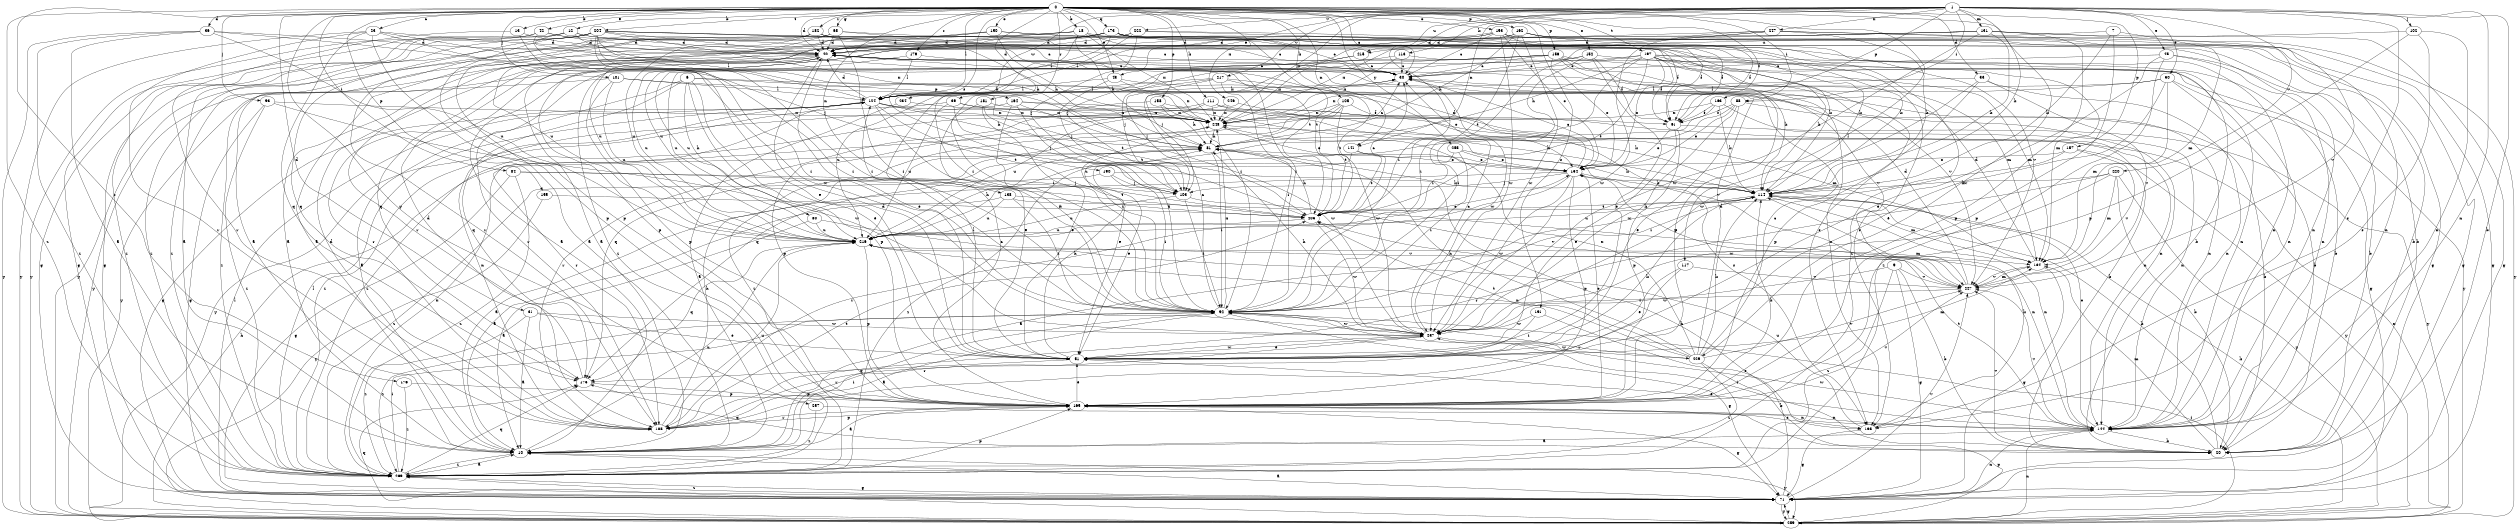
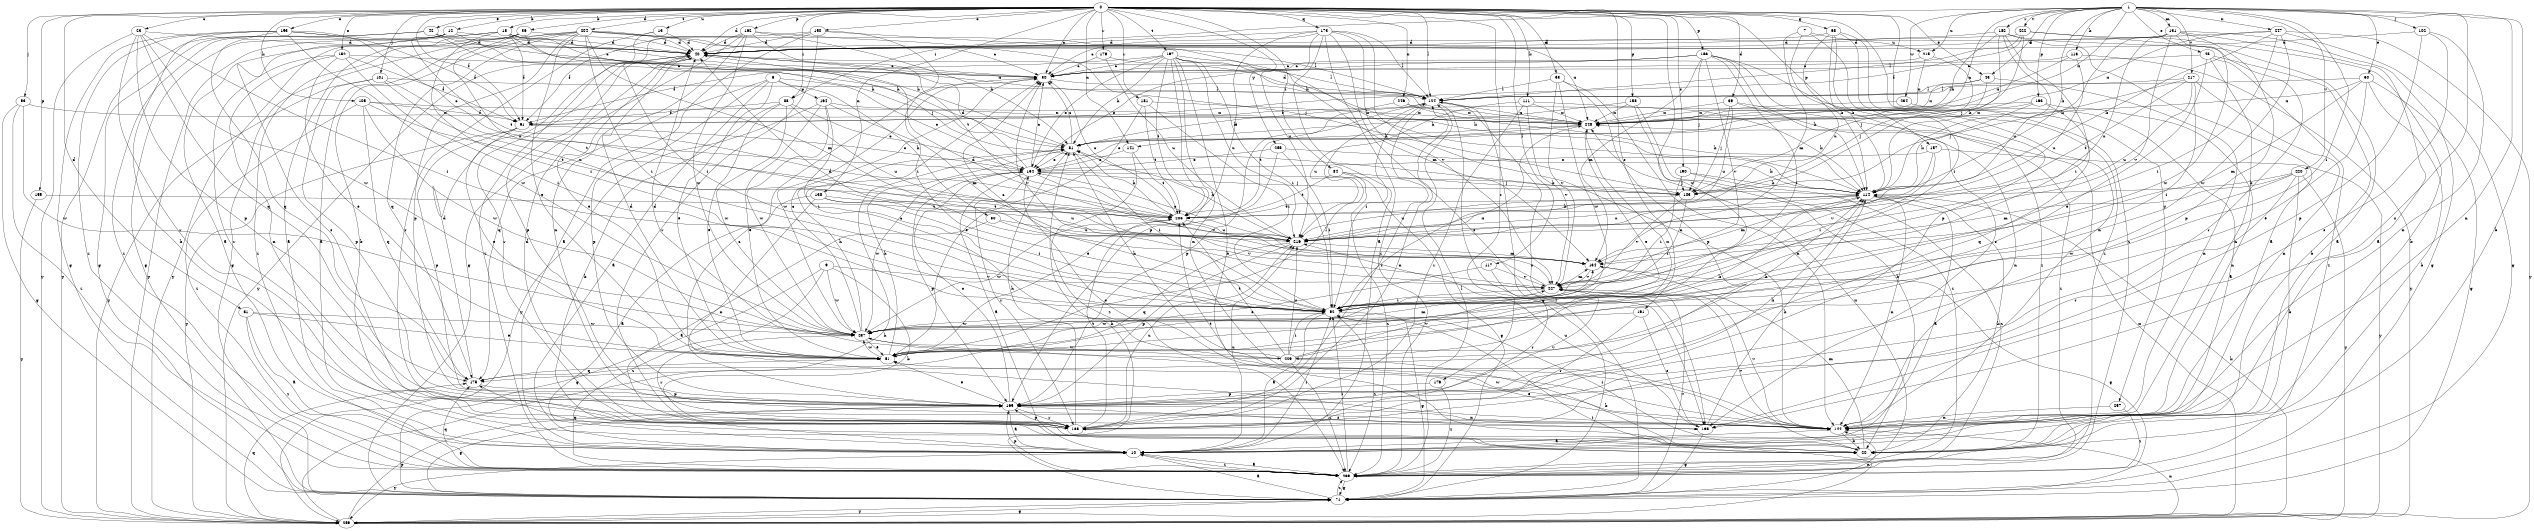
(584, 19) -> (703, 19)
(1452, 54) -> none
